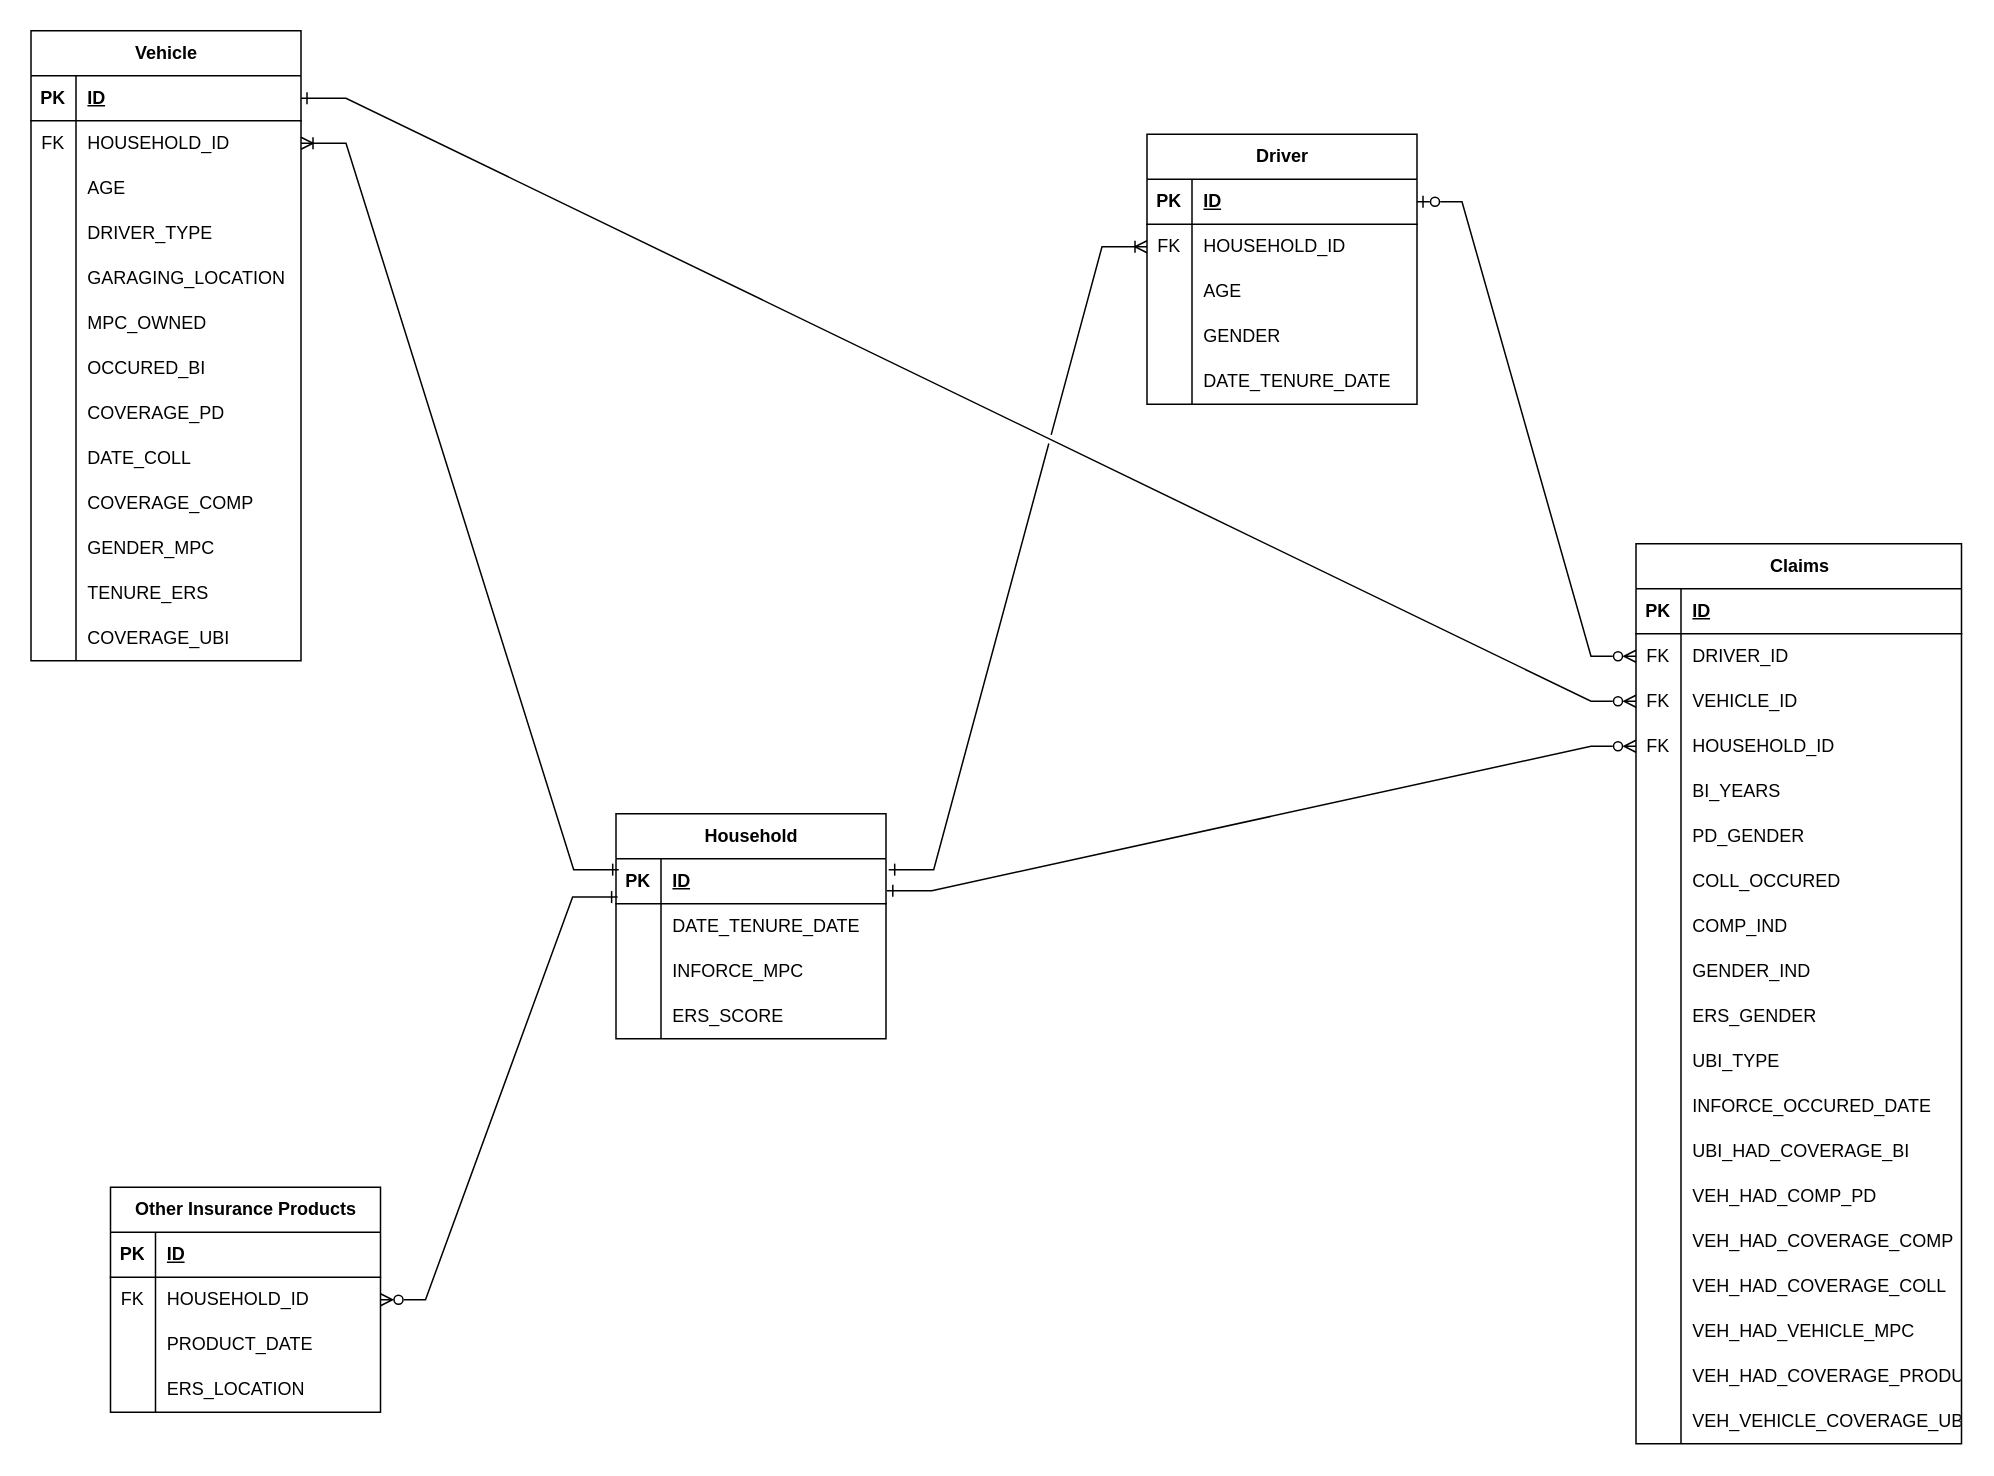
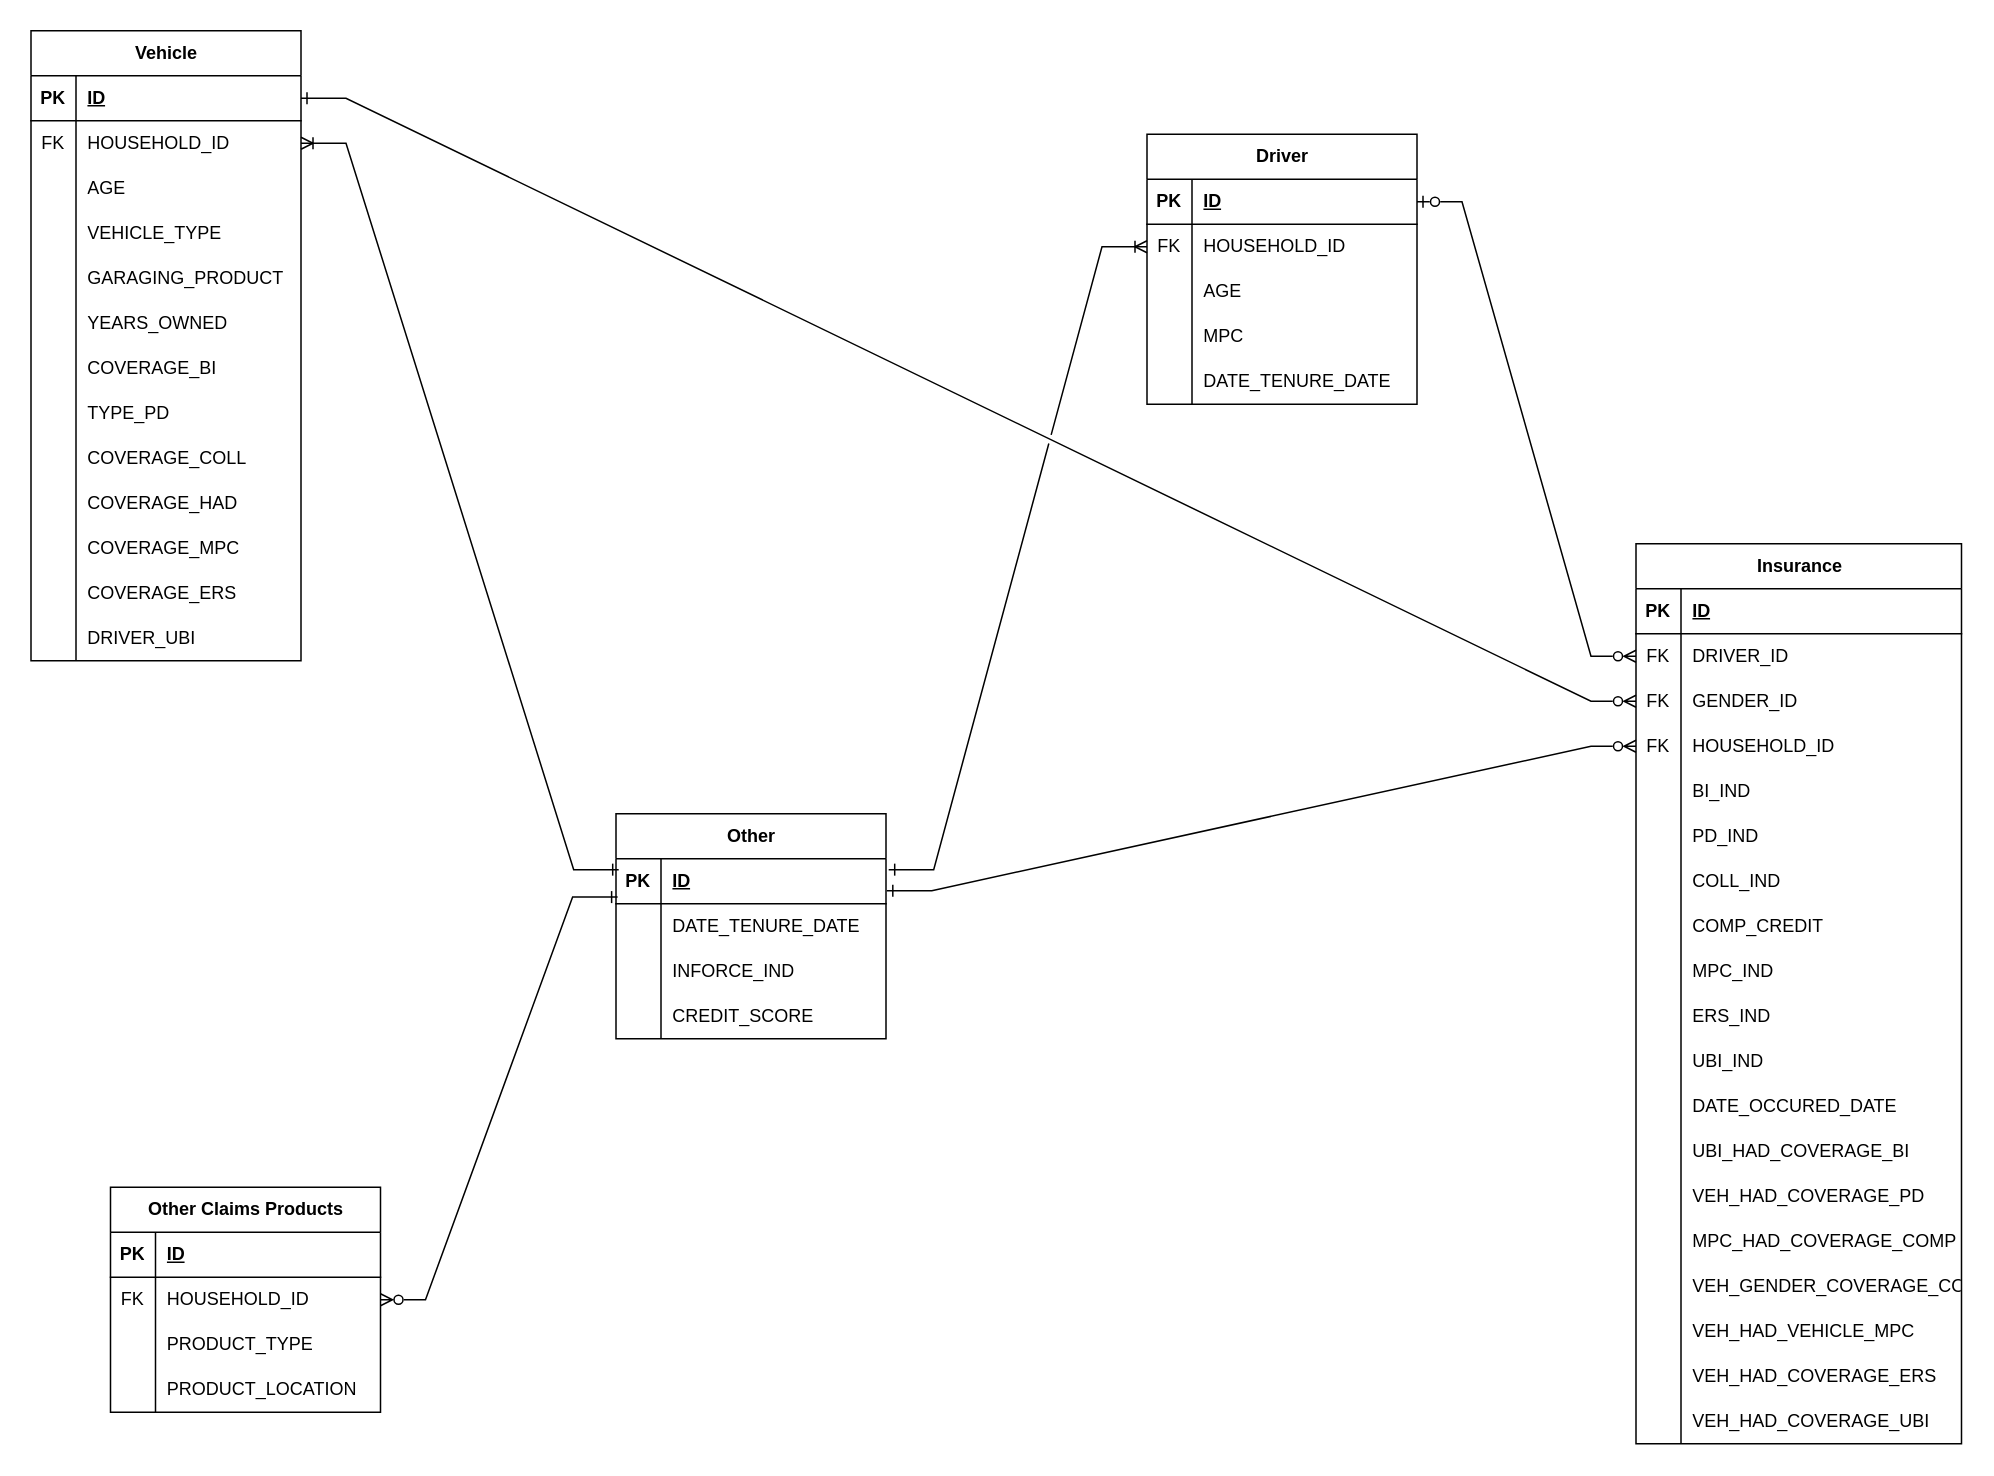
(143, 233) -> (148, 233)
(173, 278) -> (168, 278)
(133, 323) -> (143, 323)
(1234, 337) -> (1219, 337)
(138, 368) -> (143, 368)
(143, 413) -> (123, 413)
(133, 458) -> (153, 458)
(153, 503) -> (148, 503)
(138, 548) -> (148, 548)
(1800, 566) -> (1800, 566)
(138, 593) -> (148, 593)
(148, 638) -> (138, 638)
(1743, 701) -> (1738, 701)
(1733, 791) -> (1723, 791)
(752, 836) -> (752, 836)
(1738, 836) -> (1723, 836)
(1753, 881) -> (1733, 881)
(1733, 926) -> (1748, 926)
(728, 971) -> (728, 971)
(1743, 971) -> (1728, 971)
(718, 1016) -> (733, 1016)
(1743, 1016) -> (1728, 1016)
(1733, 1061) -> (1728, 1061)
(1794, 1106) -> (1778, 1106)
(1768, 1196) -> (1789, 1196)
(246, 1210) -> (246, 1210)
(1799, 1241) -> (1799, 1241)
(1799, 1286) -> (1814, 1286)
(228, 1345) -> (228, 1345)
(1814, 1376) -> (1794, 1376)
(228, 1390) -> (248, 1390)
(1814, 1421) -> (1794, 1421)
